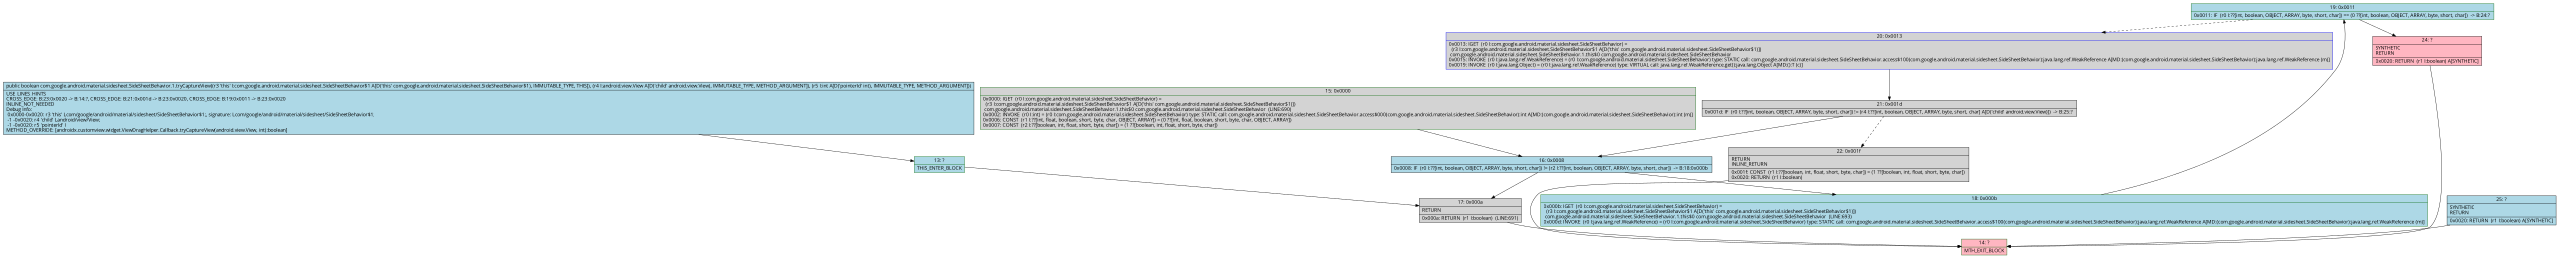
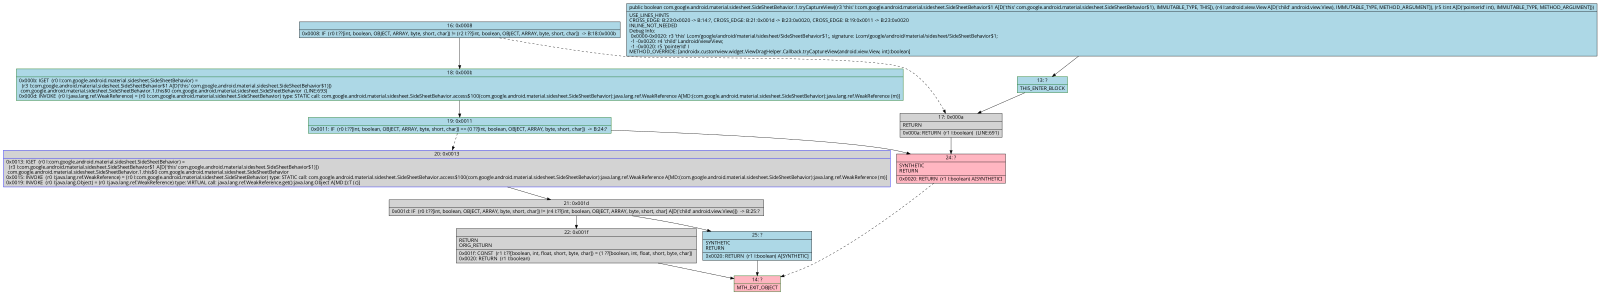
(1338, 108) -> none
(1873, 130) -> (576, 220)
(1722, 136) -> (670, 222)
(1749, 164) -> (476, 246)
(1516, 185) -> (731, 58)
(1665, 238) -> (951, 144)
(2303, 240) -> (862, 235)
(1984, 251) -> (757, 288)
